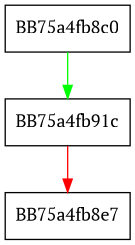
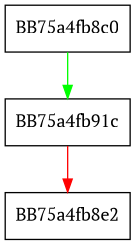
(68, 216) -> (68, 216)
